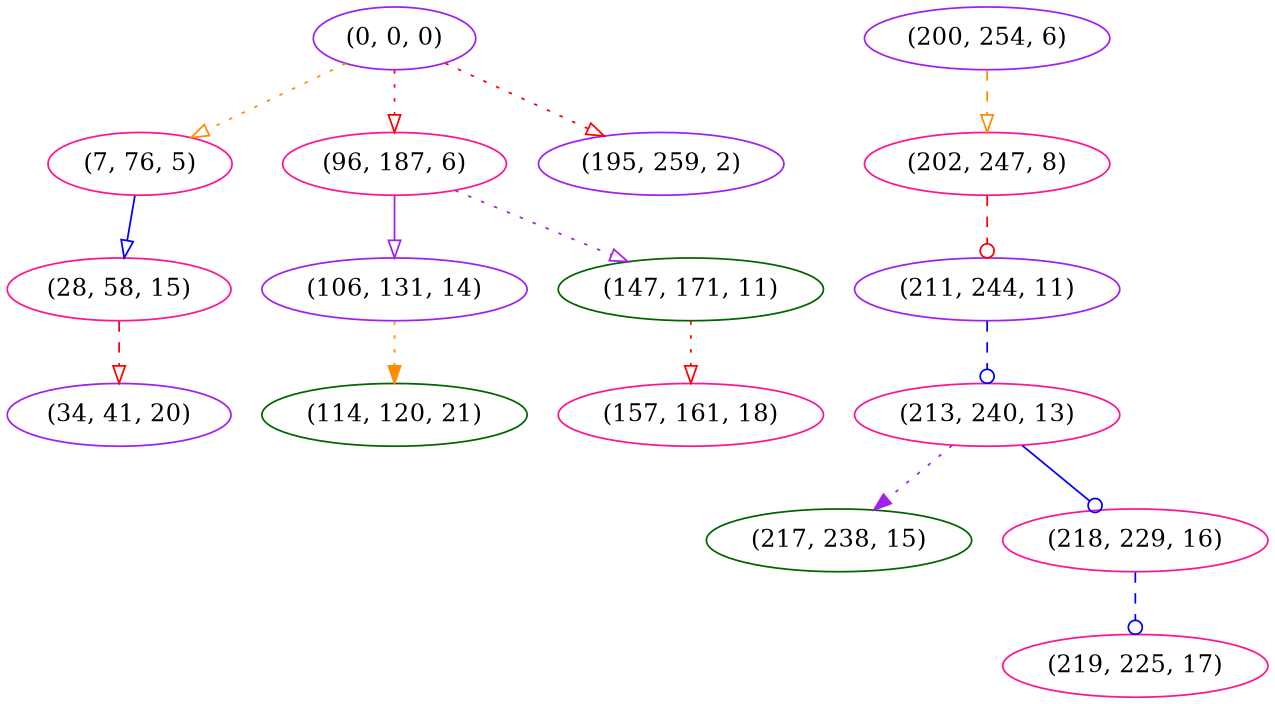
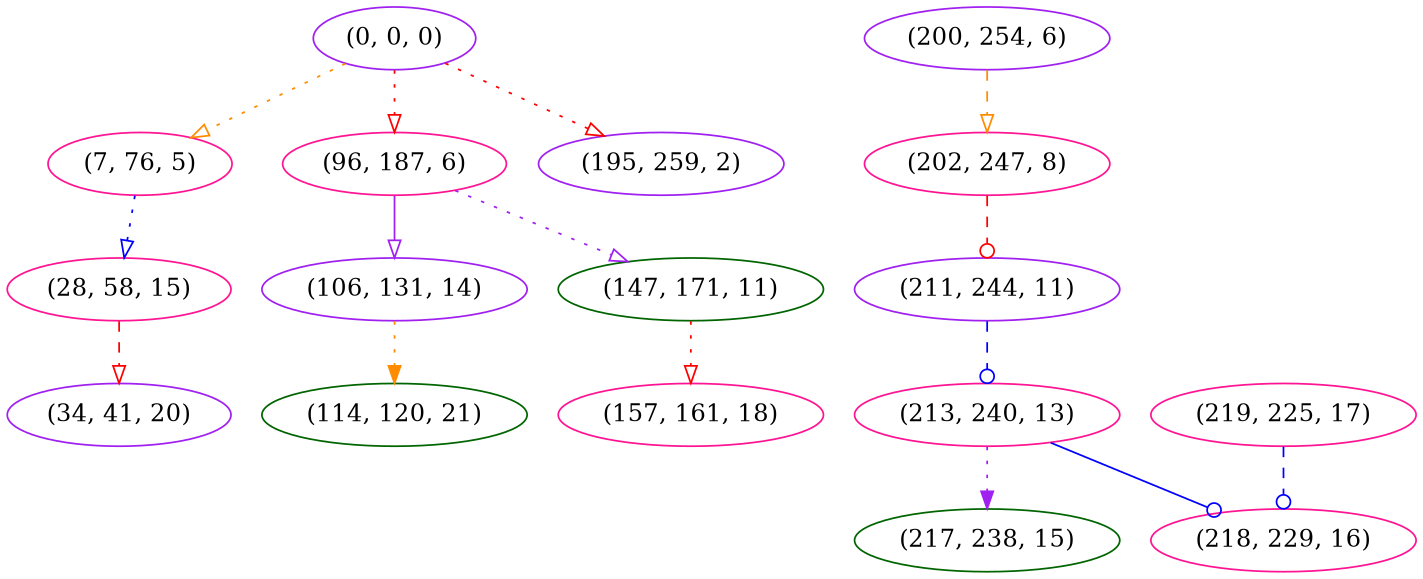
(131, 218) -> (131, 218)
(1135, 596) -> (1283, 471)
